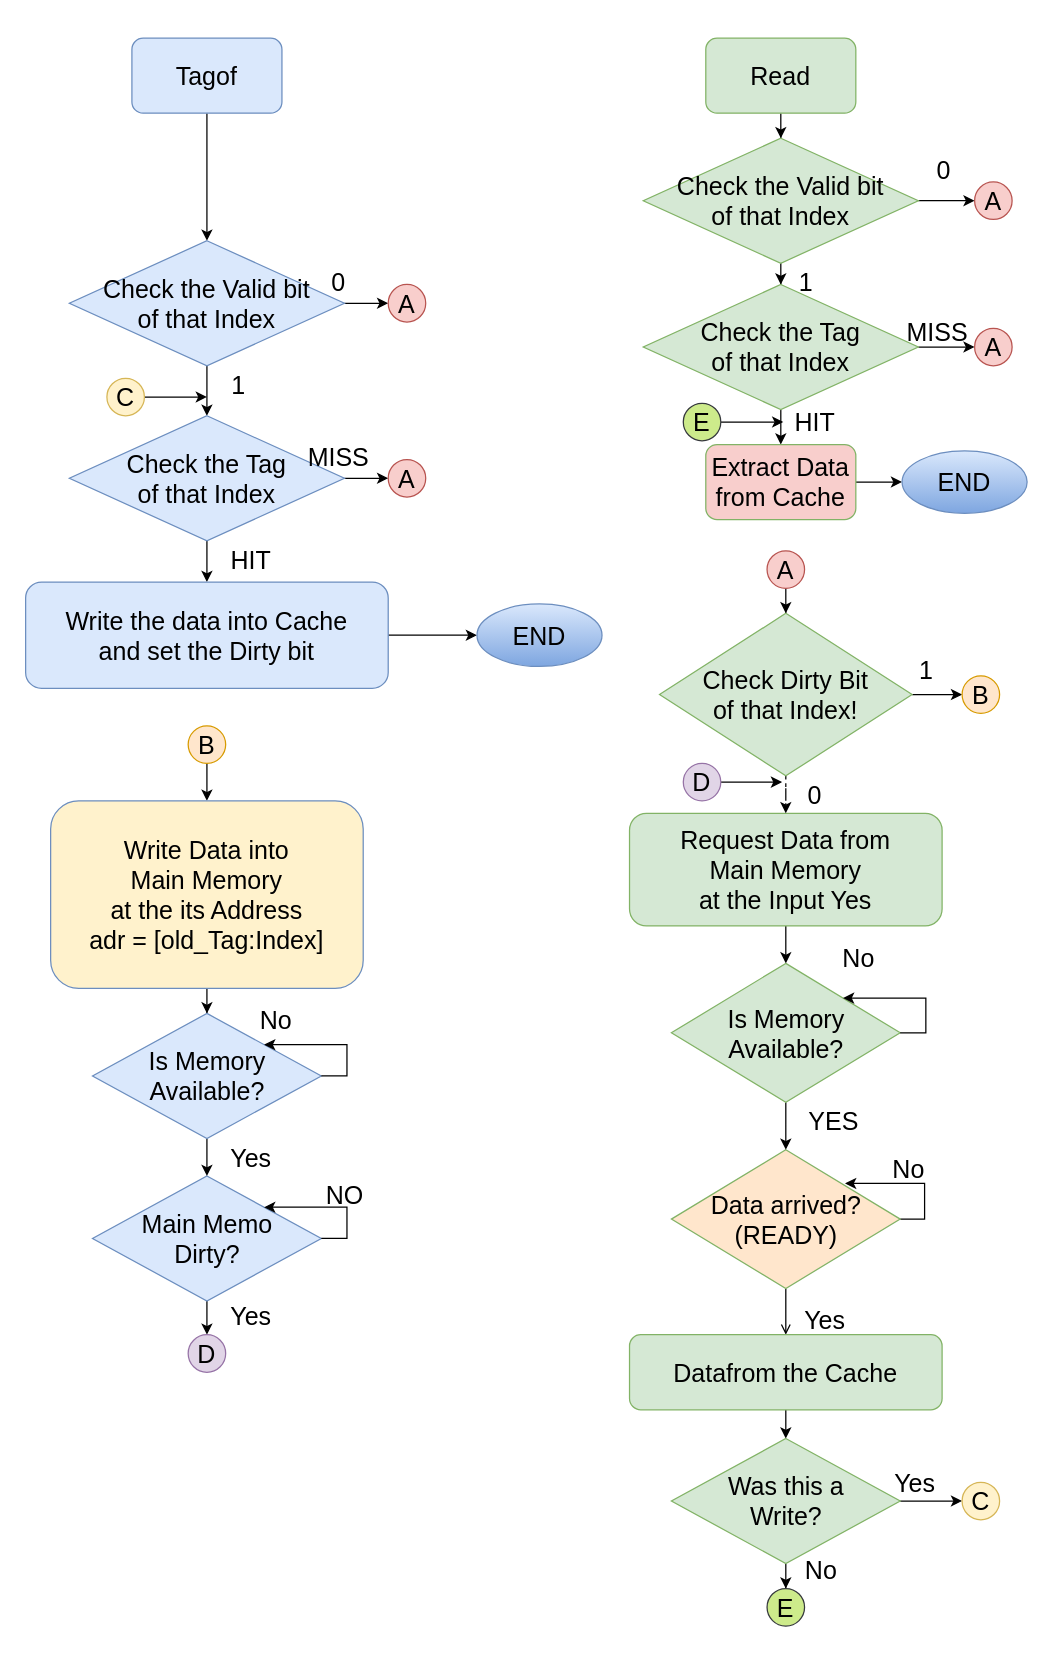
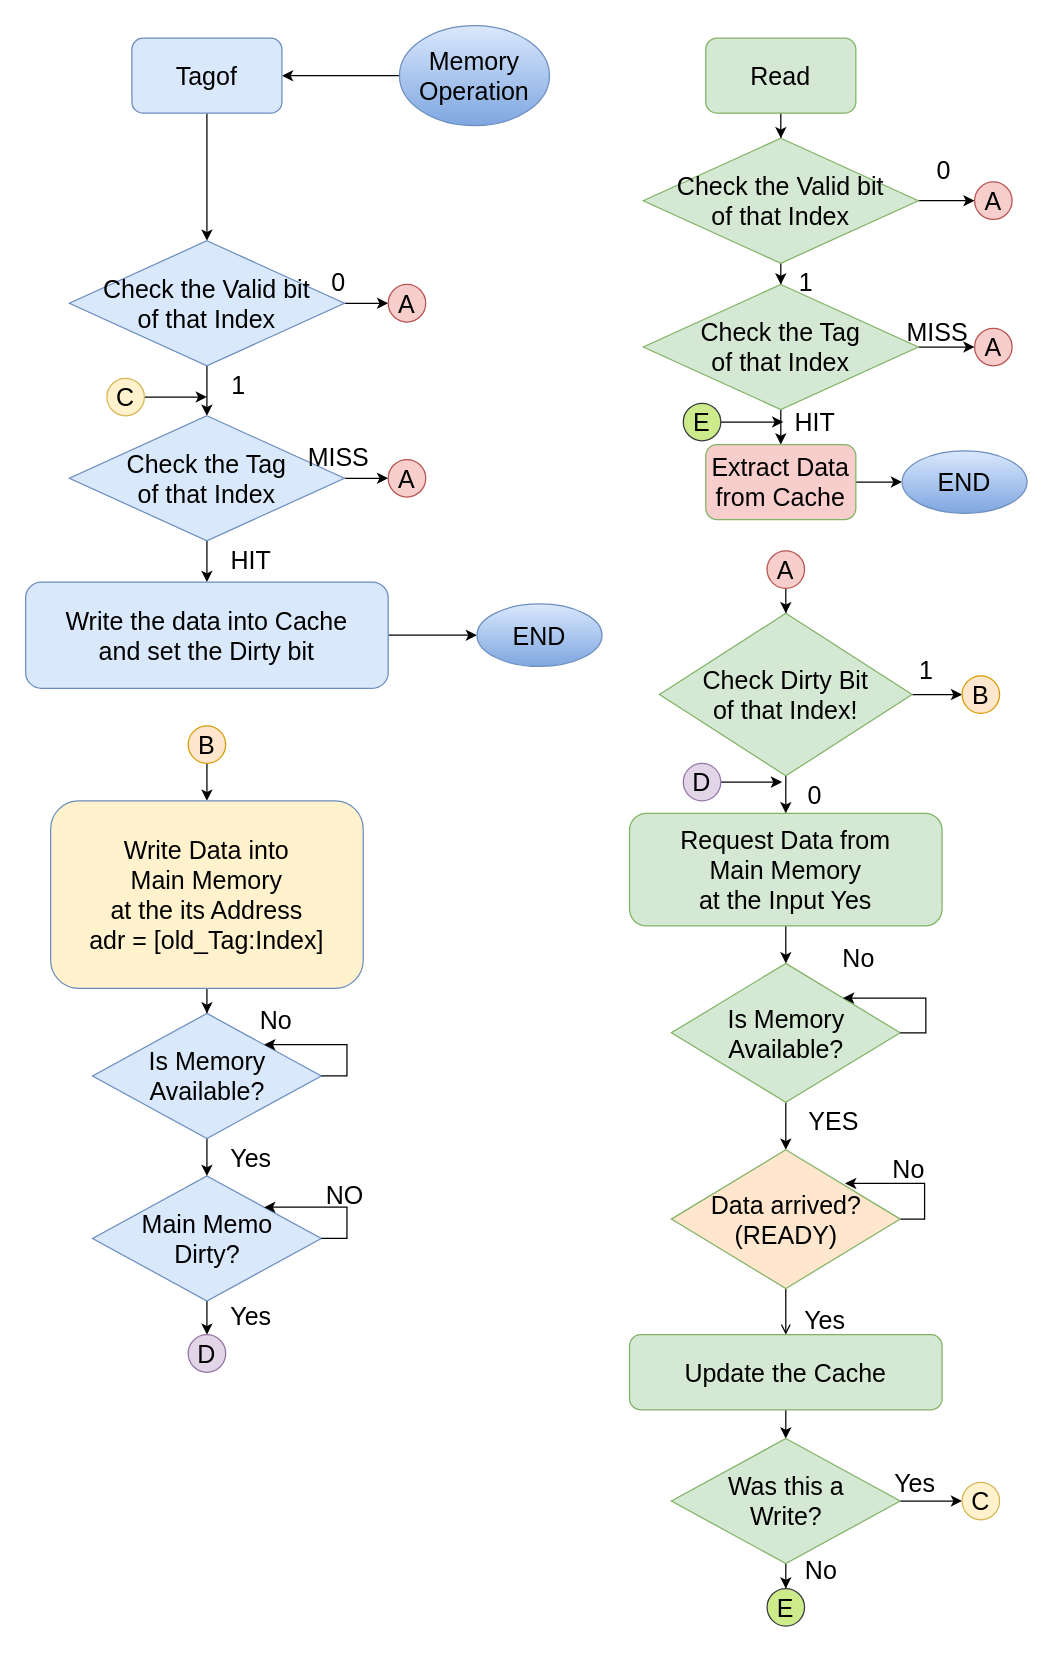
none -> (345, 76)
none -> (474, 76)
(786, 783) -> (786, 783)
(786, 1372) -> (786, 1372)
